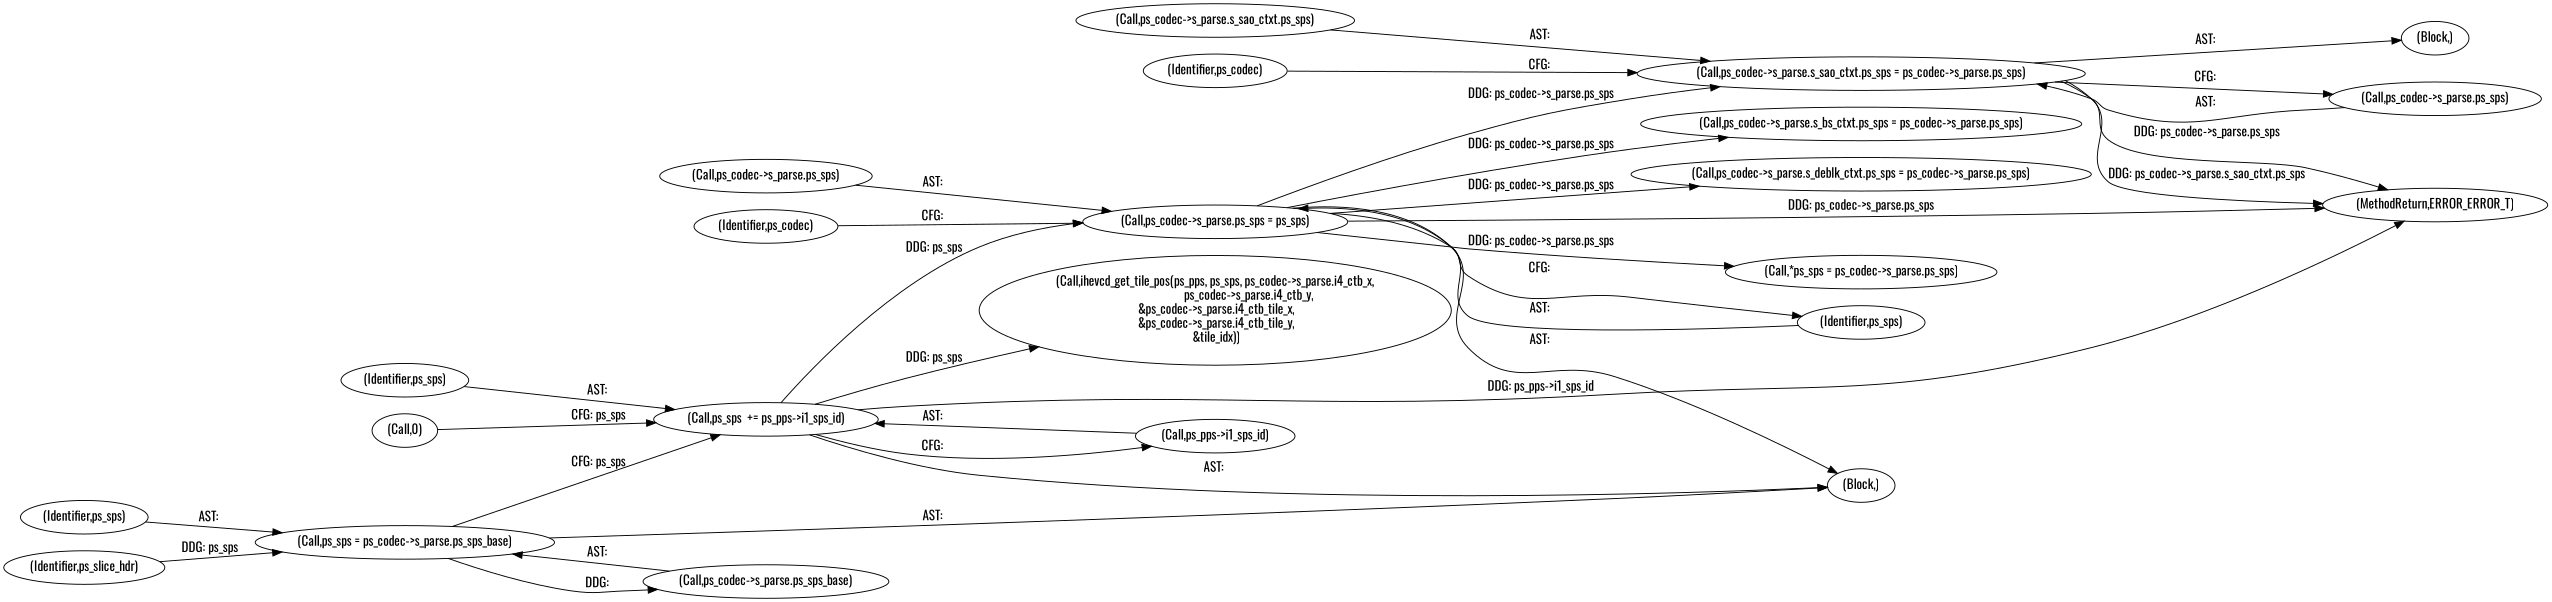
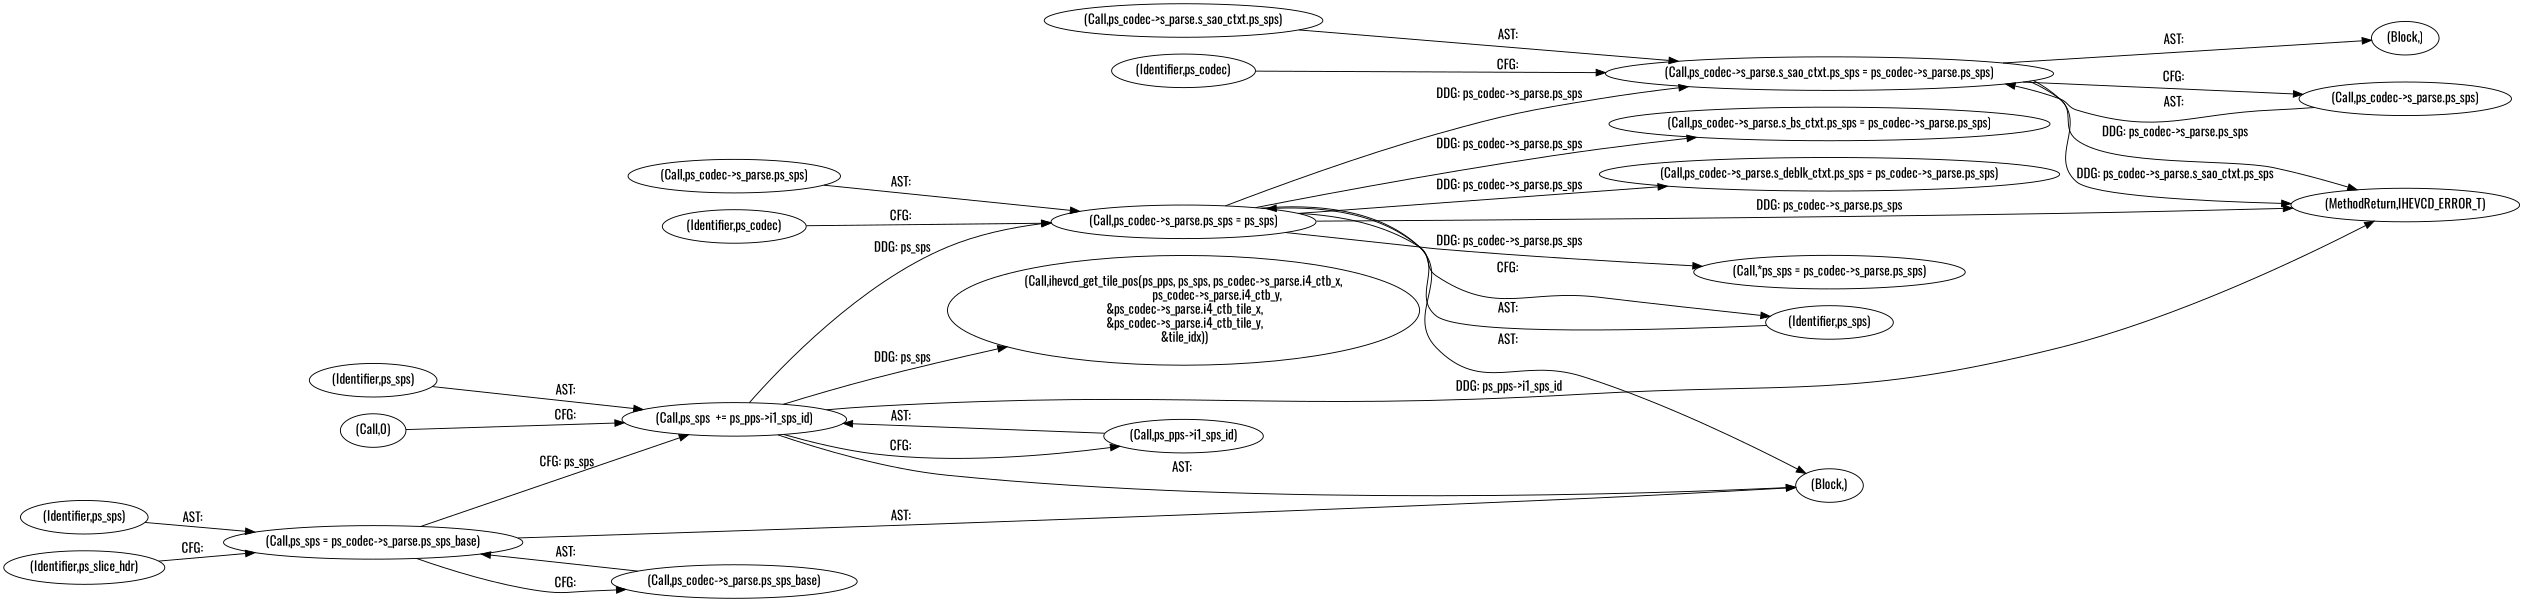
(2435, 205) -> (2405, 205)
(599, 416) -> (567, 416)
(210, 548) -> (194, 549)
(599, 584) -> (567, 584)
